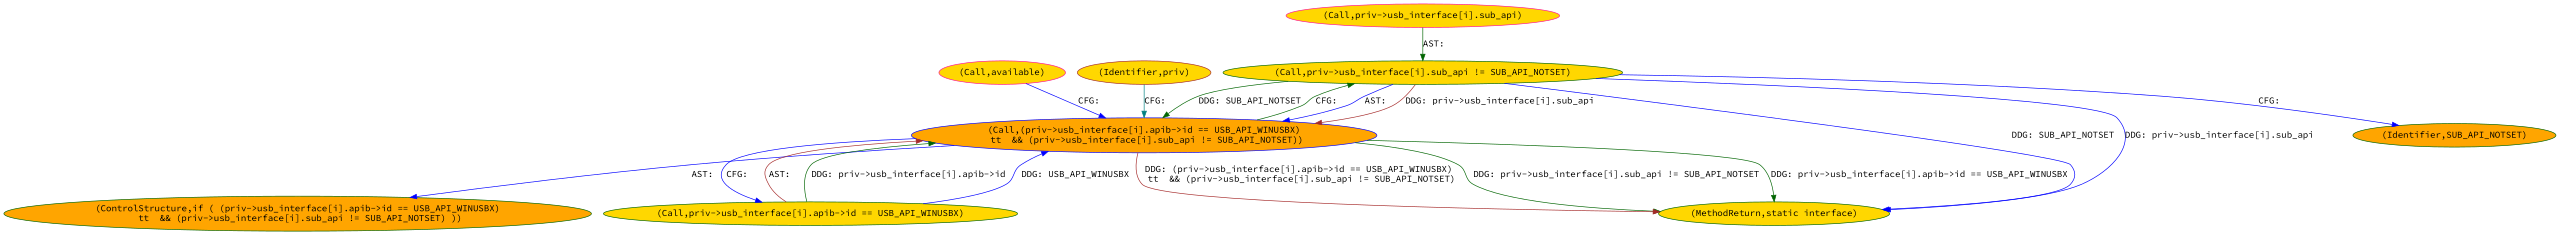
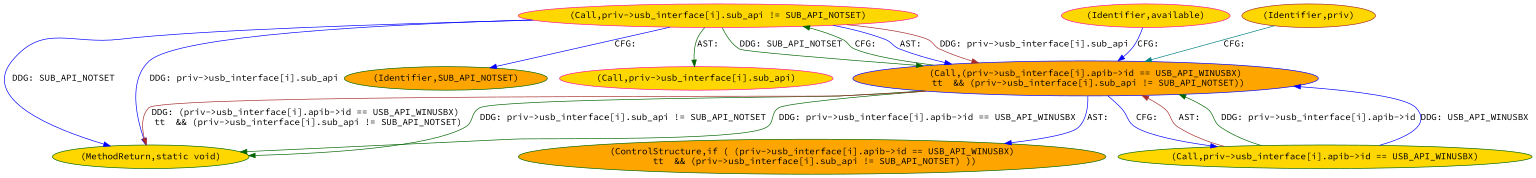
(1423, 41) -> (696, 43)
(1002, 73) -> (1146, 16)
(1423, 73) -> (718, 16)
(1774, 214) -> (151, 157)
